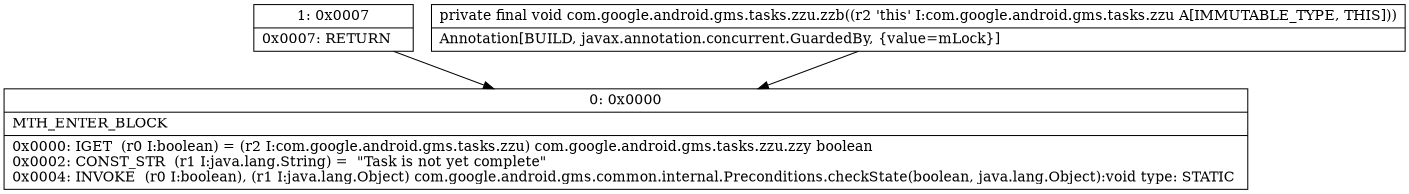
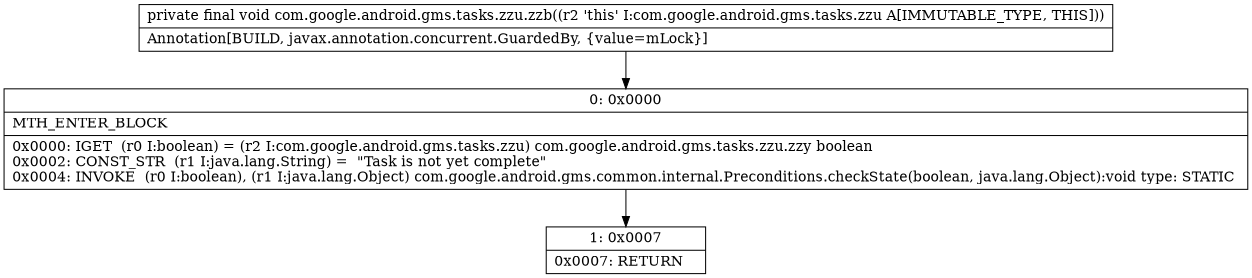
(439, 68) -> (626, 203)
